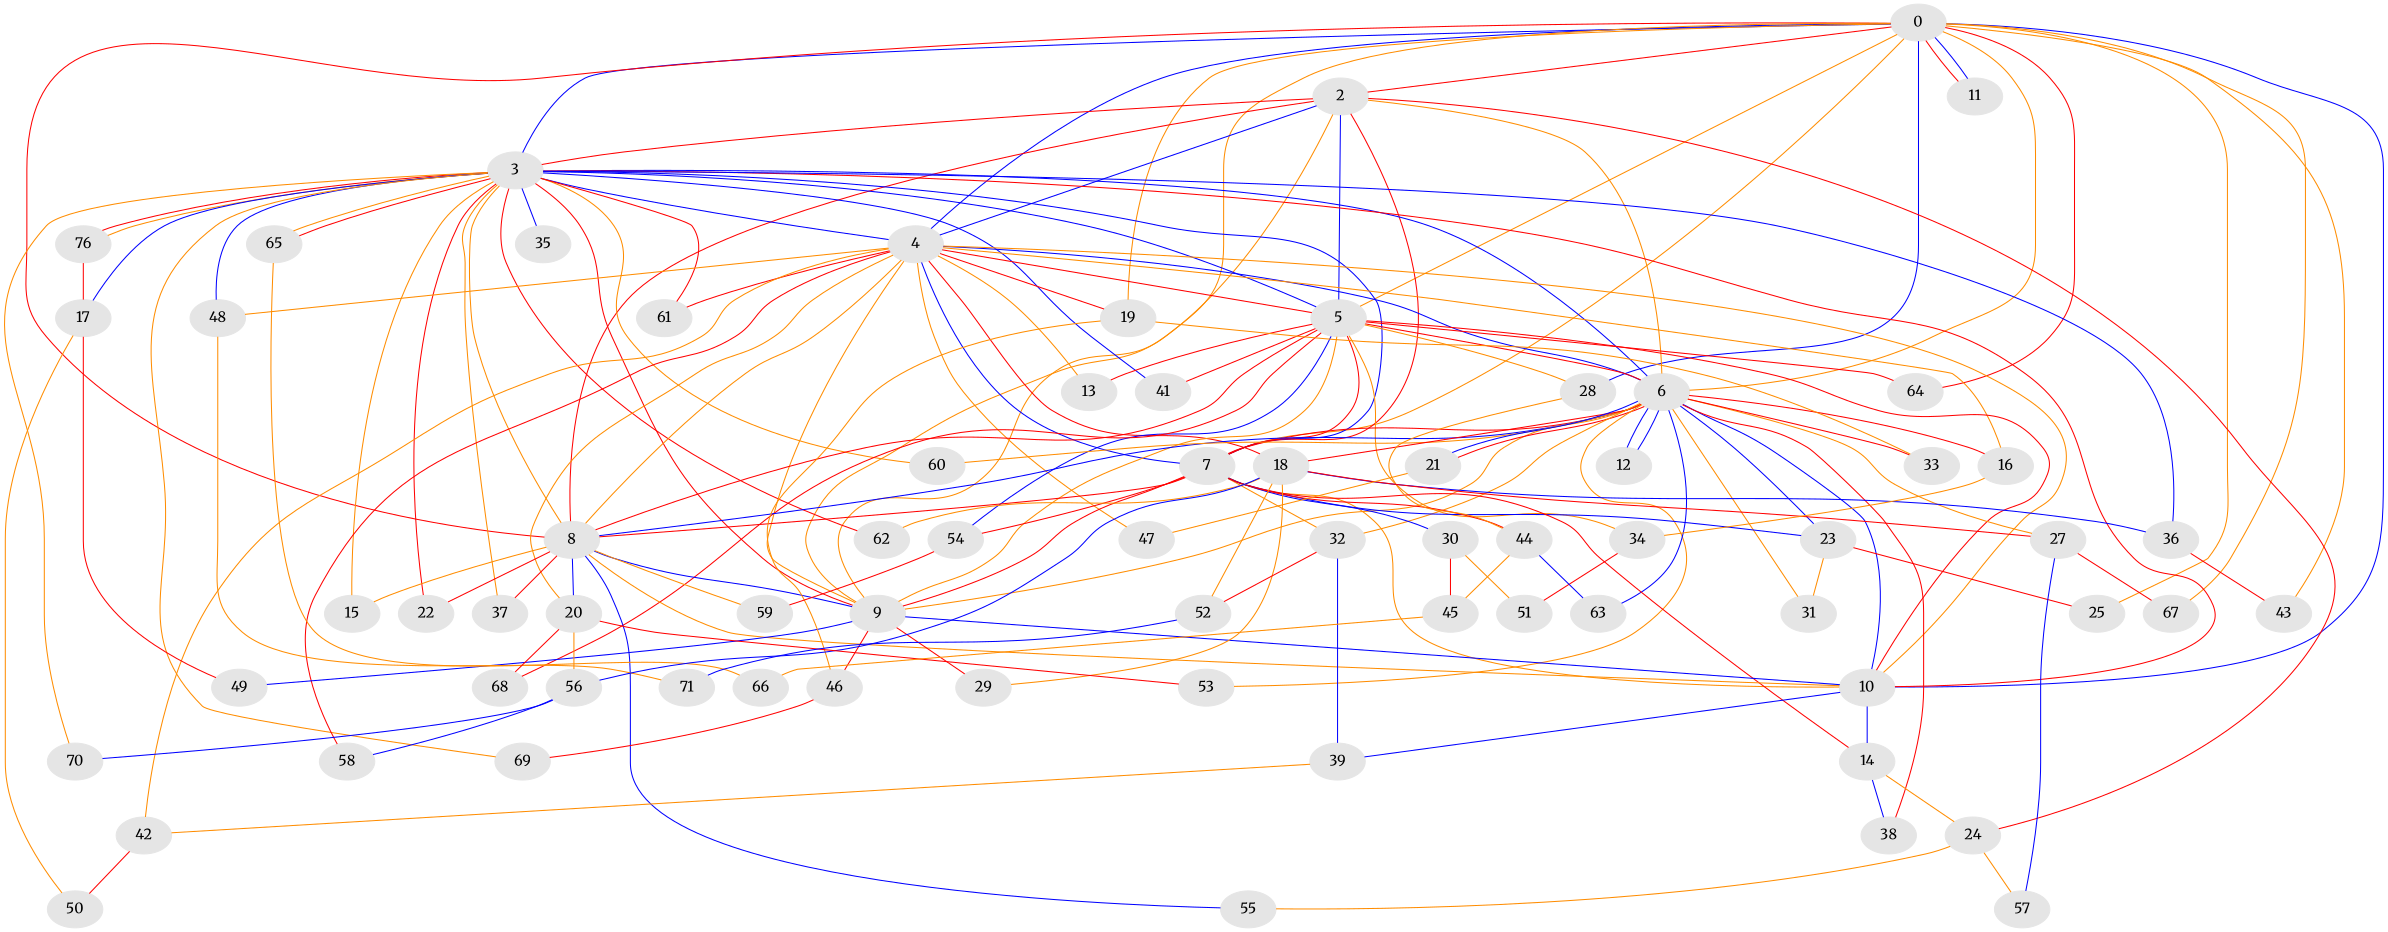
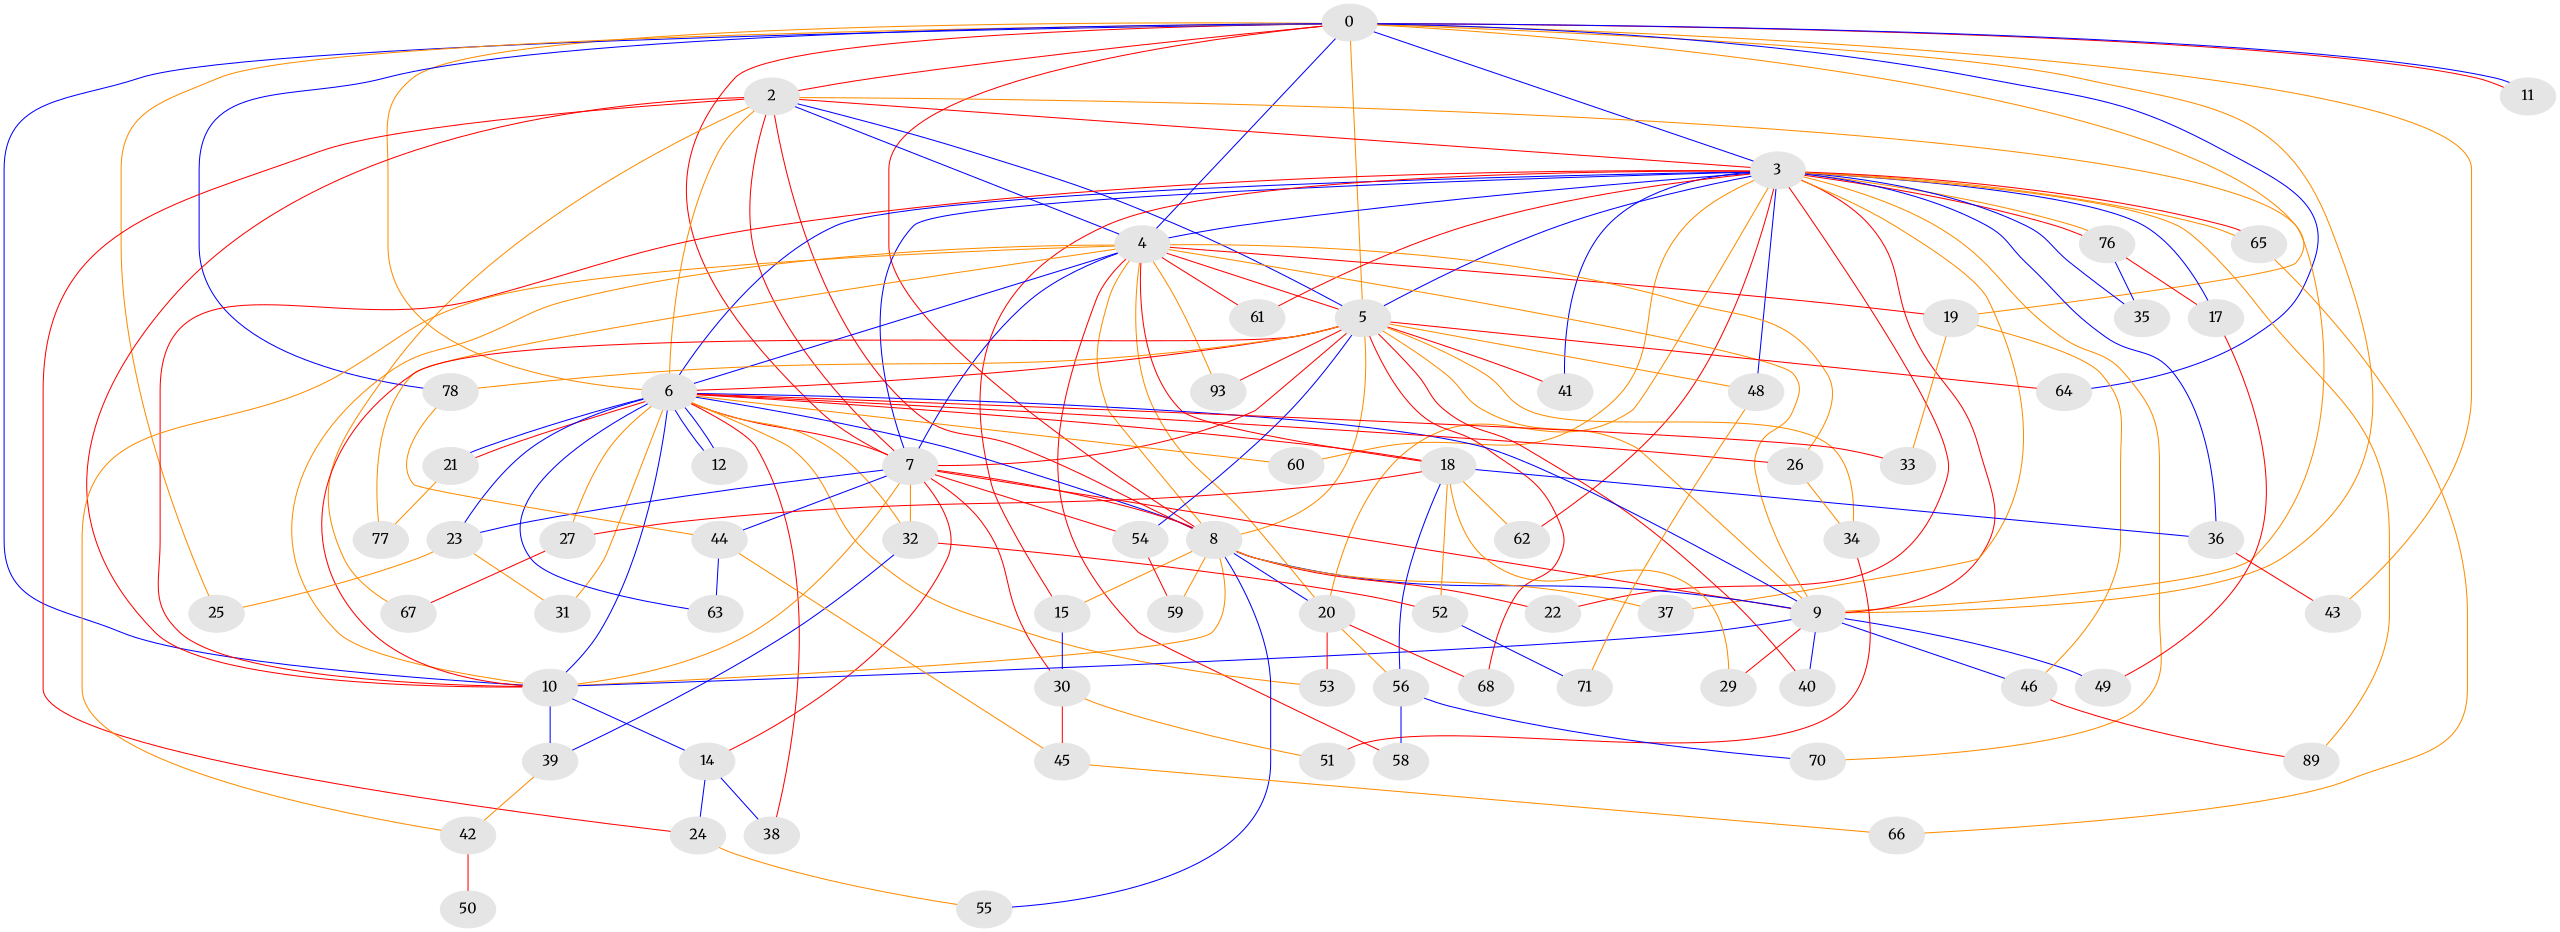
(2305, 194) -> (462, 290)
(2075, 209) -> (2019, 85)
(567, 281) -> (1551, 354)
none -> (2125, 281)
(1597, 301) -> (792, 58)
none -> (153, 322)
(481, 359) -> (1628, 412)
(378, 370) -> (1206, 200)
(1089, 392) -> (1218, 392)
(1588, 392) -> (451, 392)
(984, 438) -> (1346, 464)
(2006, 466) -> (1795, 466)
(1328, 504) -> (1003, 565)
(1380, 504) -> (815, 503)
(1265, 532) -> (1518, 459)
(1147, 540) -> (381, 540)
(536, 577) -> (1438, 582)
(1963, 577) -> (344, 582)
(5, 615) -> none
(856, 651) -> (1923, 651)
none -> (1062, 651)
none -> (1807, 688)
(523, 762) -> (2311, 762)
(1920, 799) -> (703, 798)
(2022, 909) -> none
